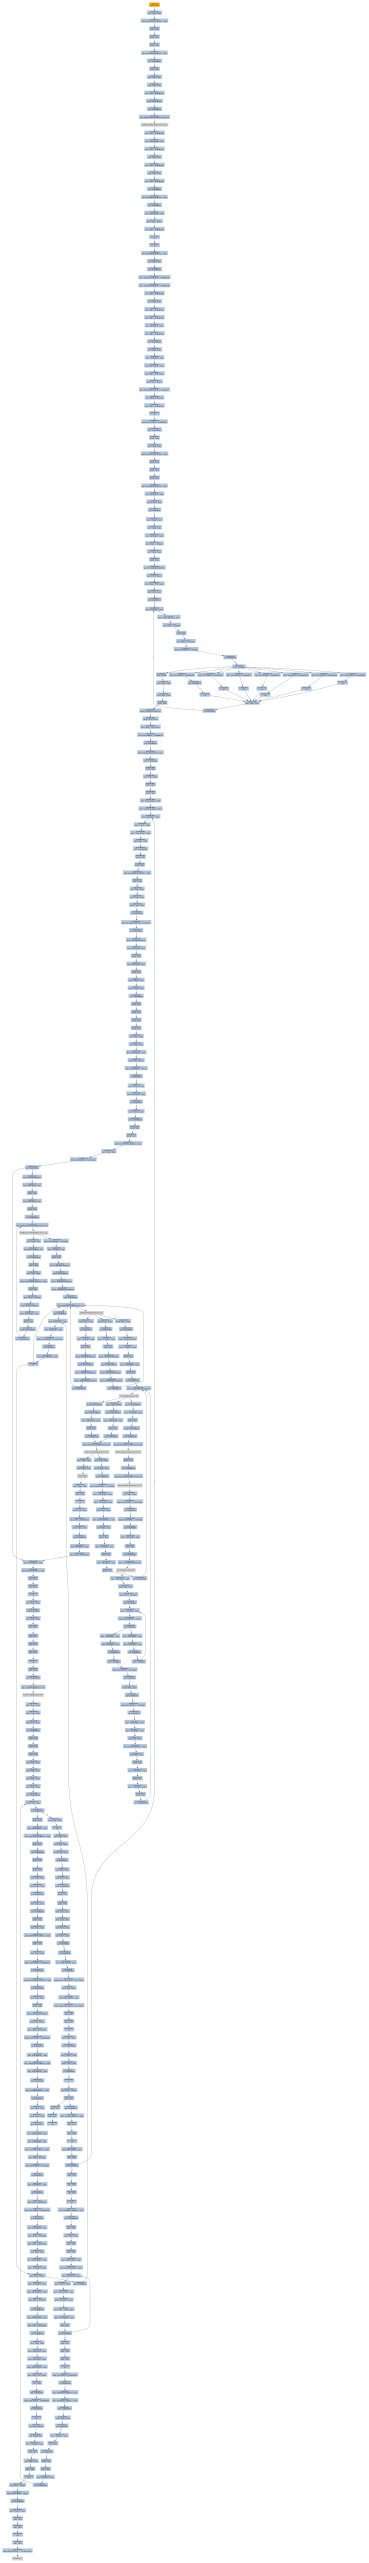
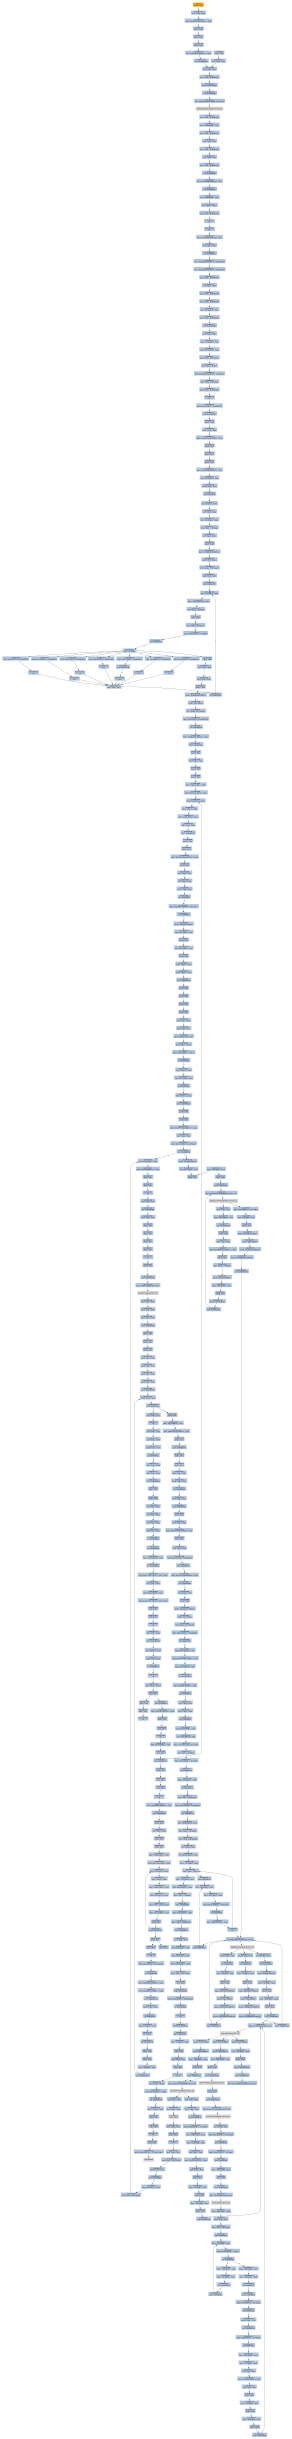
(154, 64) -> (205, 64)
(32, 1196) -> (205, 1173)
(128, 1447) -> (212, 2078)
(65, 2354) -> (153, 1943)
